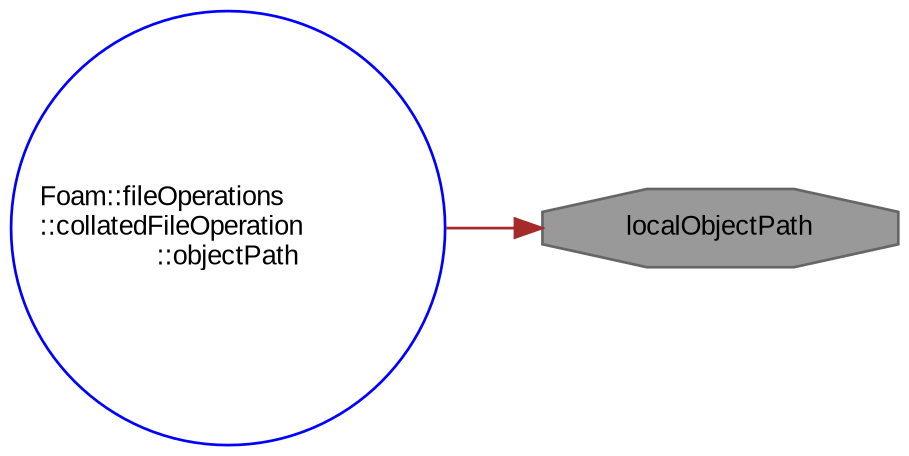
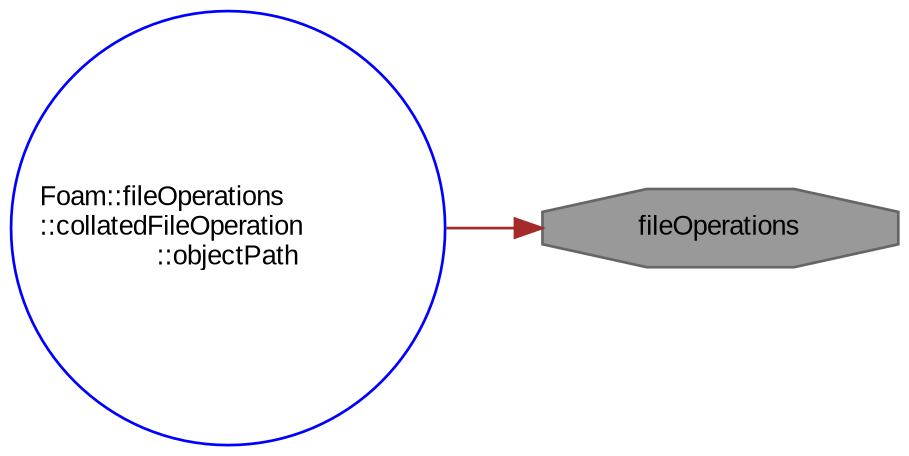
(720, 228) -> (720, 228)
